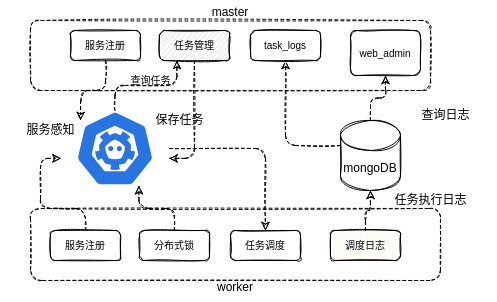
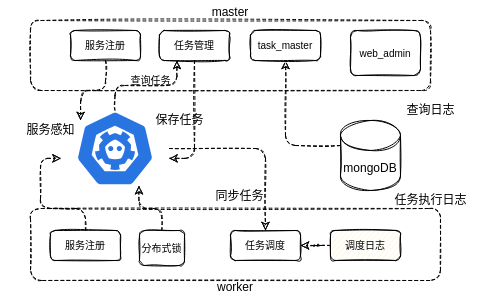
(195, 46) -> (195, 46)
(286, 46) -> (286, 46)
(378, 98) -> none
(446, 116) -> (431, 111)
none -> (240, 197)
(367, 211) -> (315, 246)
(175, 246) -> (162, 248)
